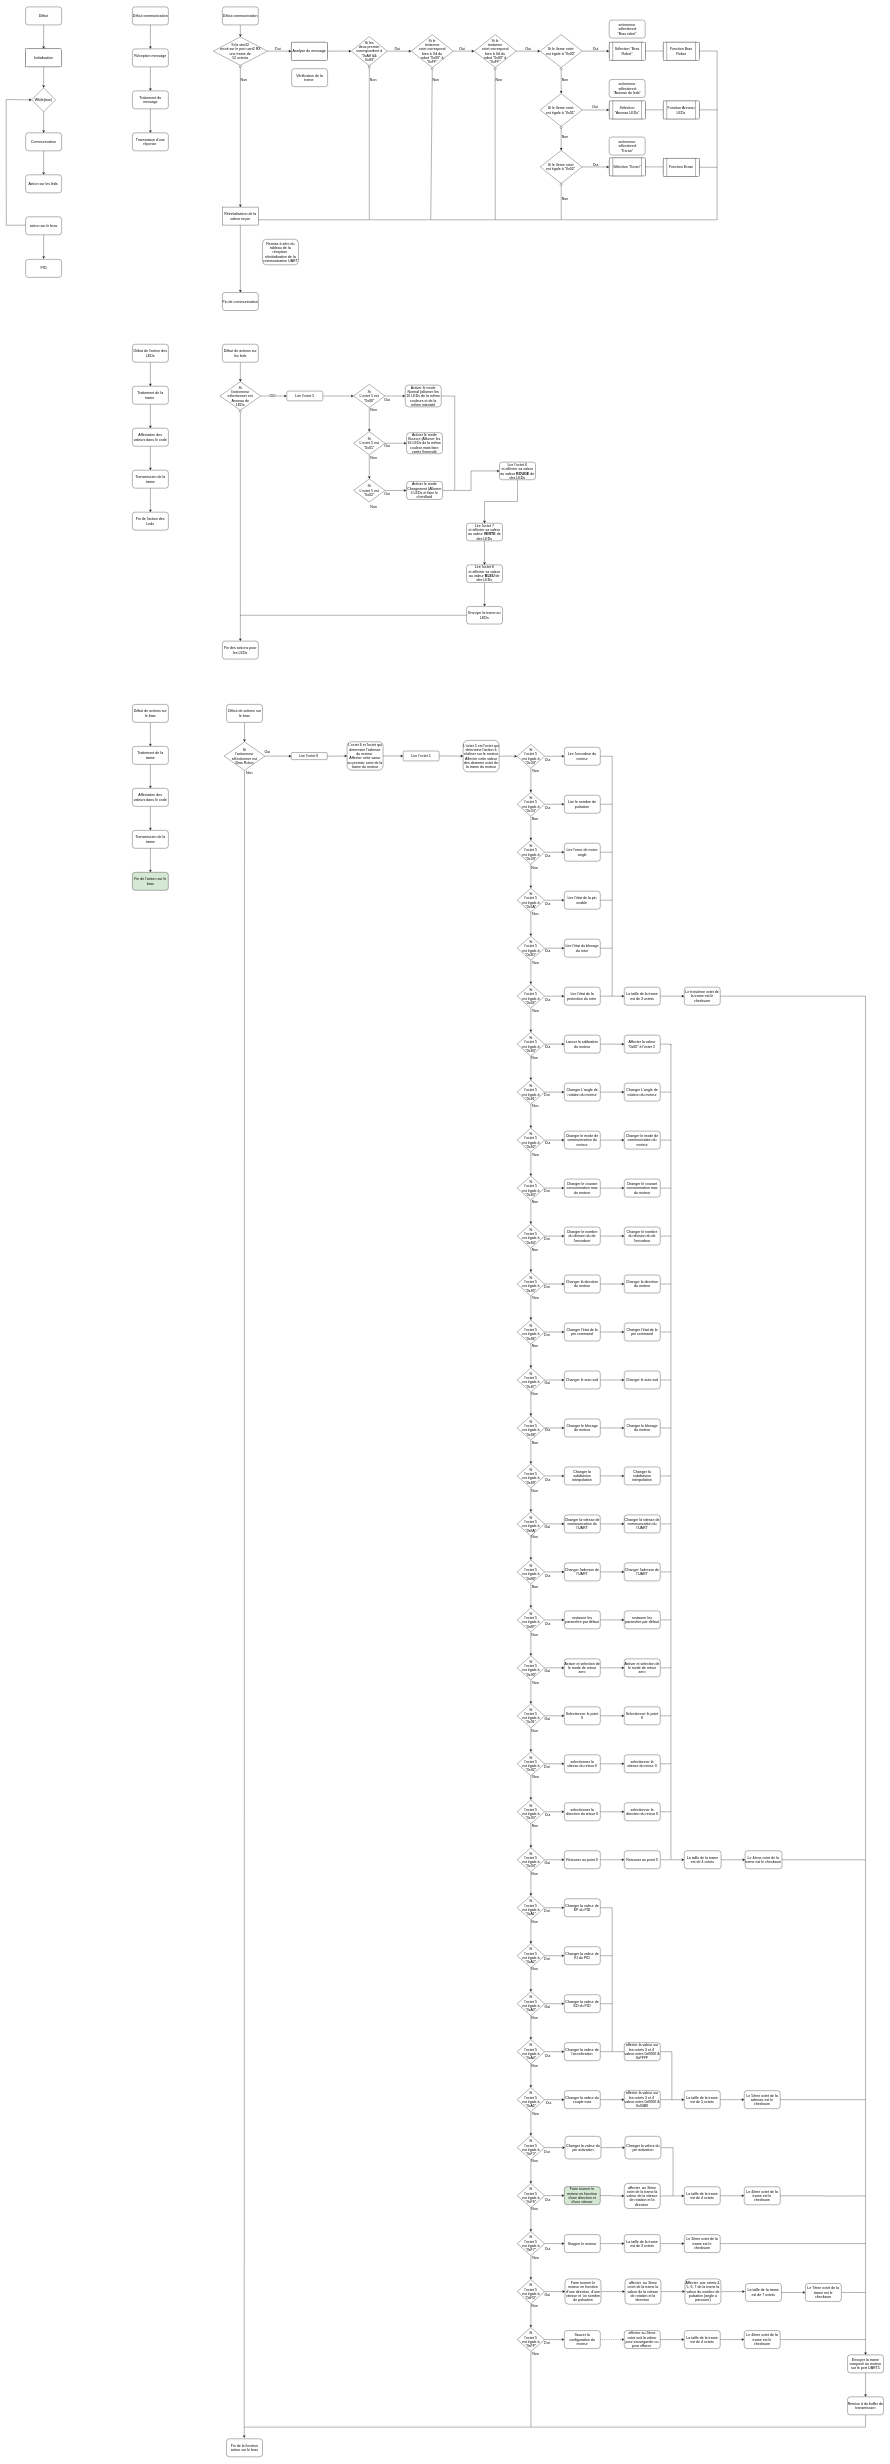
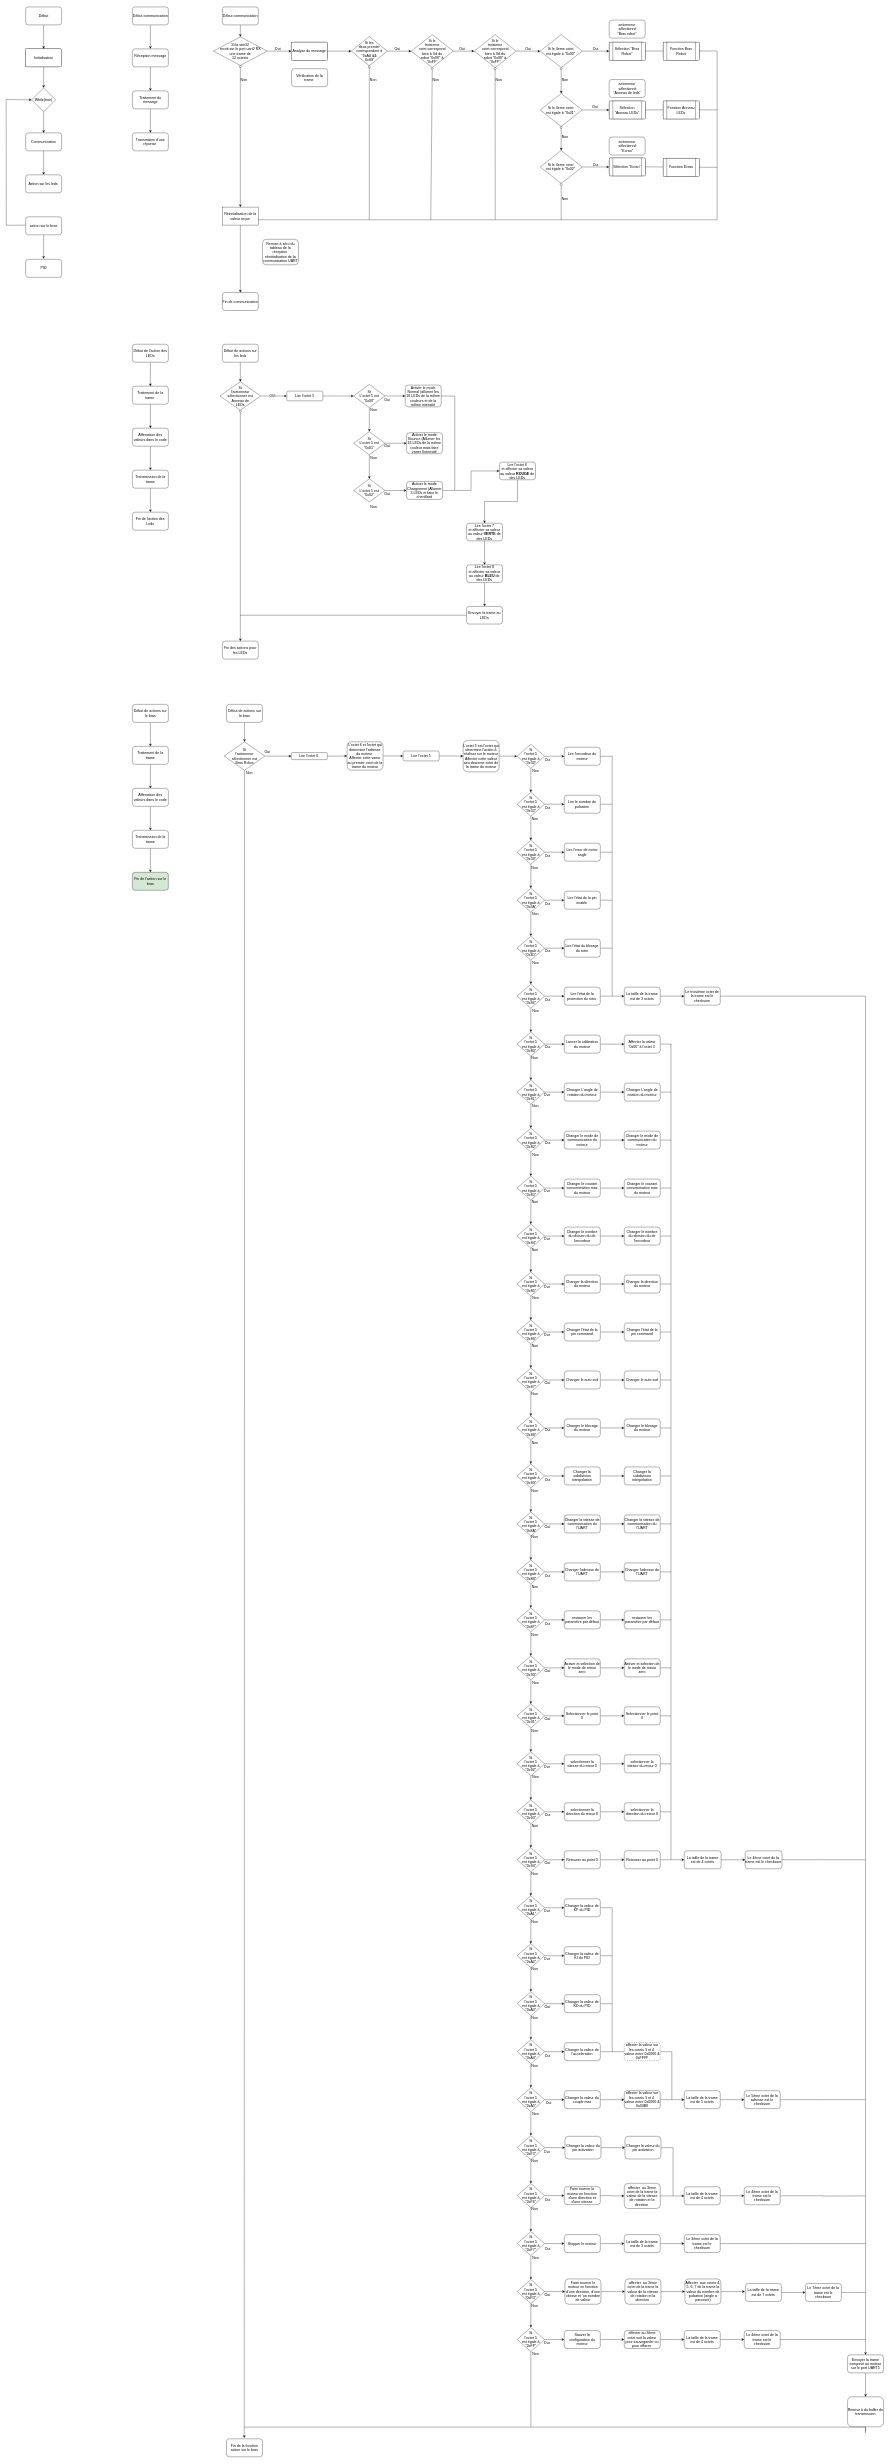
(481, 756) -> (481, 756)
(643, 2052) -> (643, 2052)
(583, 2196) -> (583, 2196)
(583, 2292) -> (583, 2292)
(612, 2340) -> (612, 2340)
(866, 2406) -> (866, 2412)
